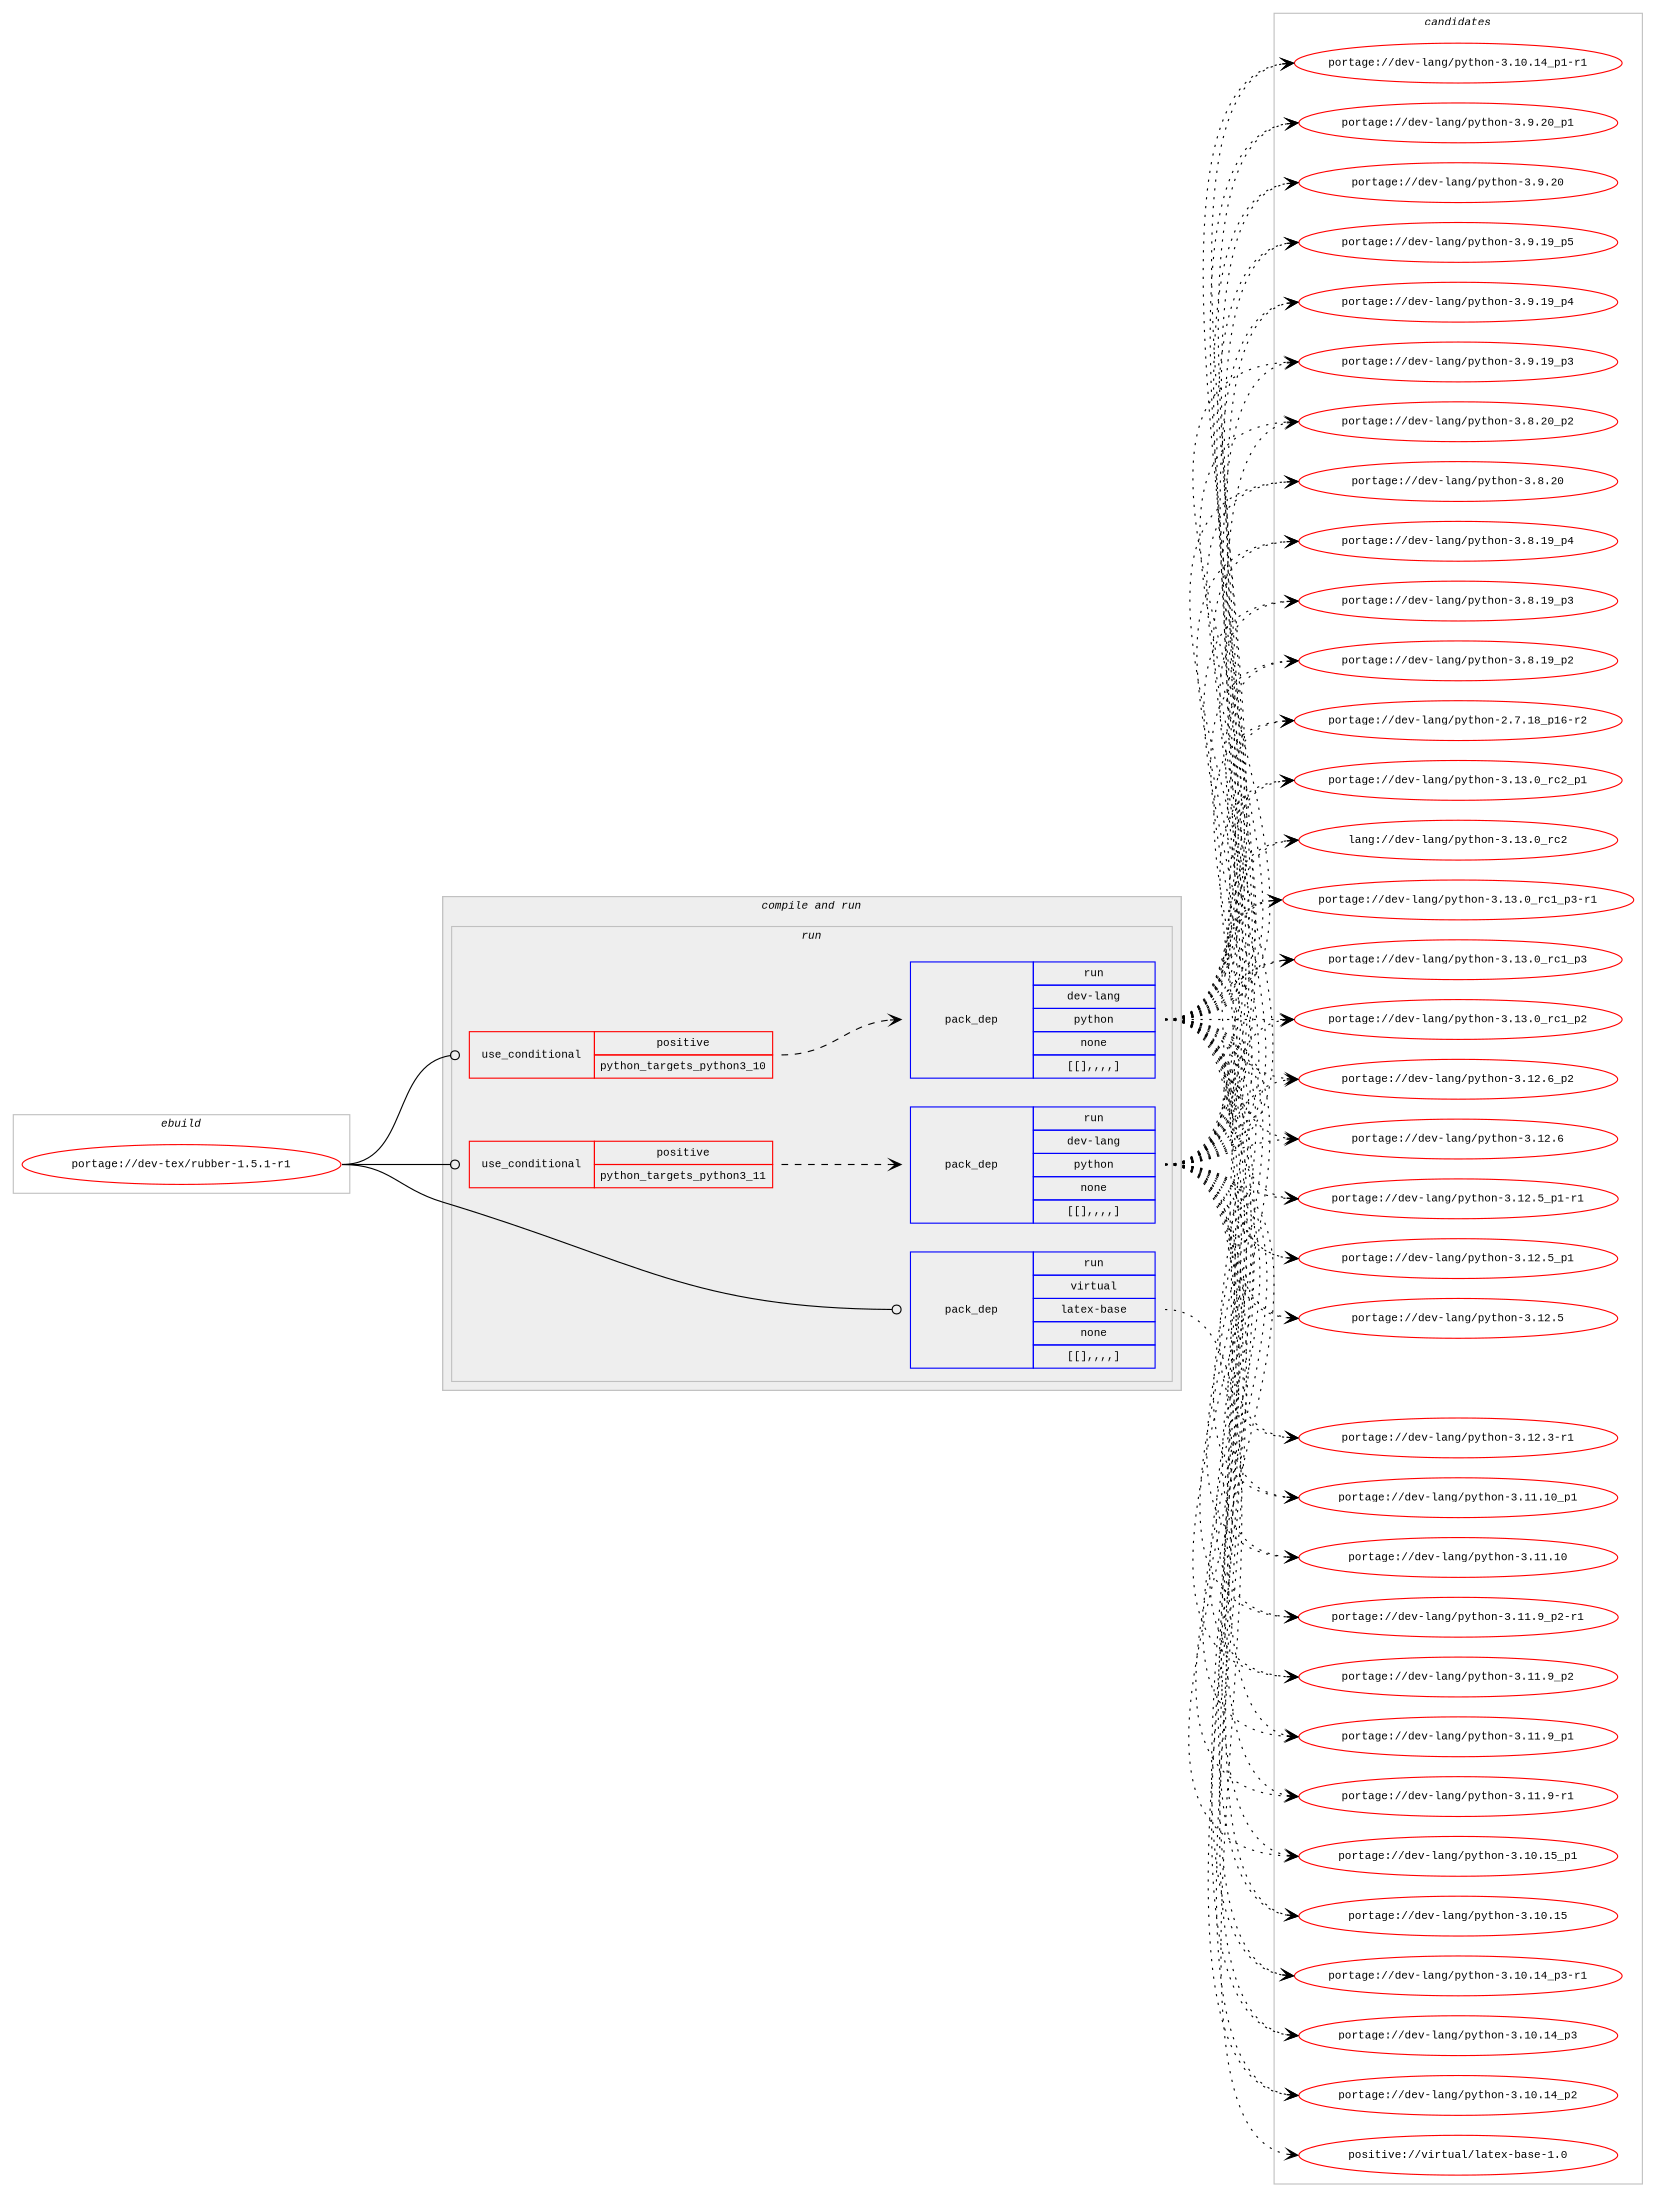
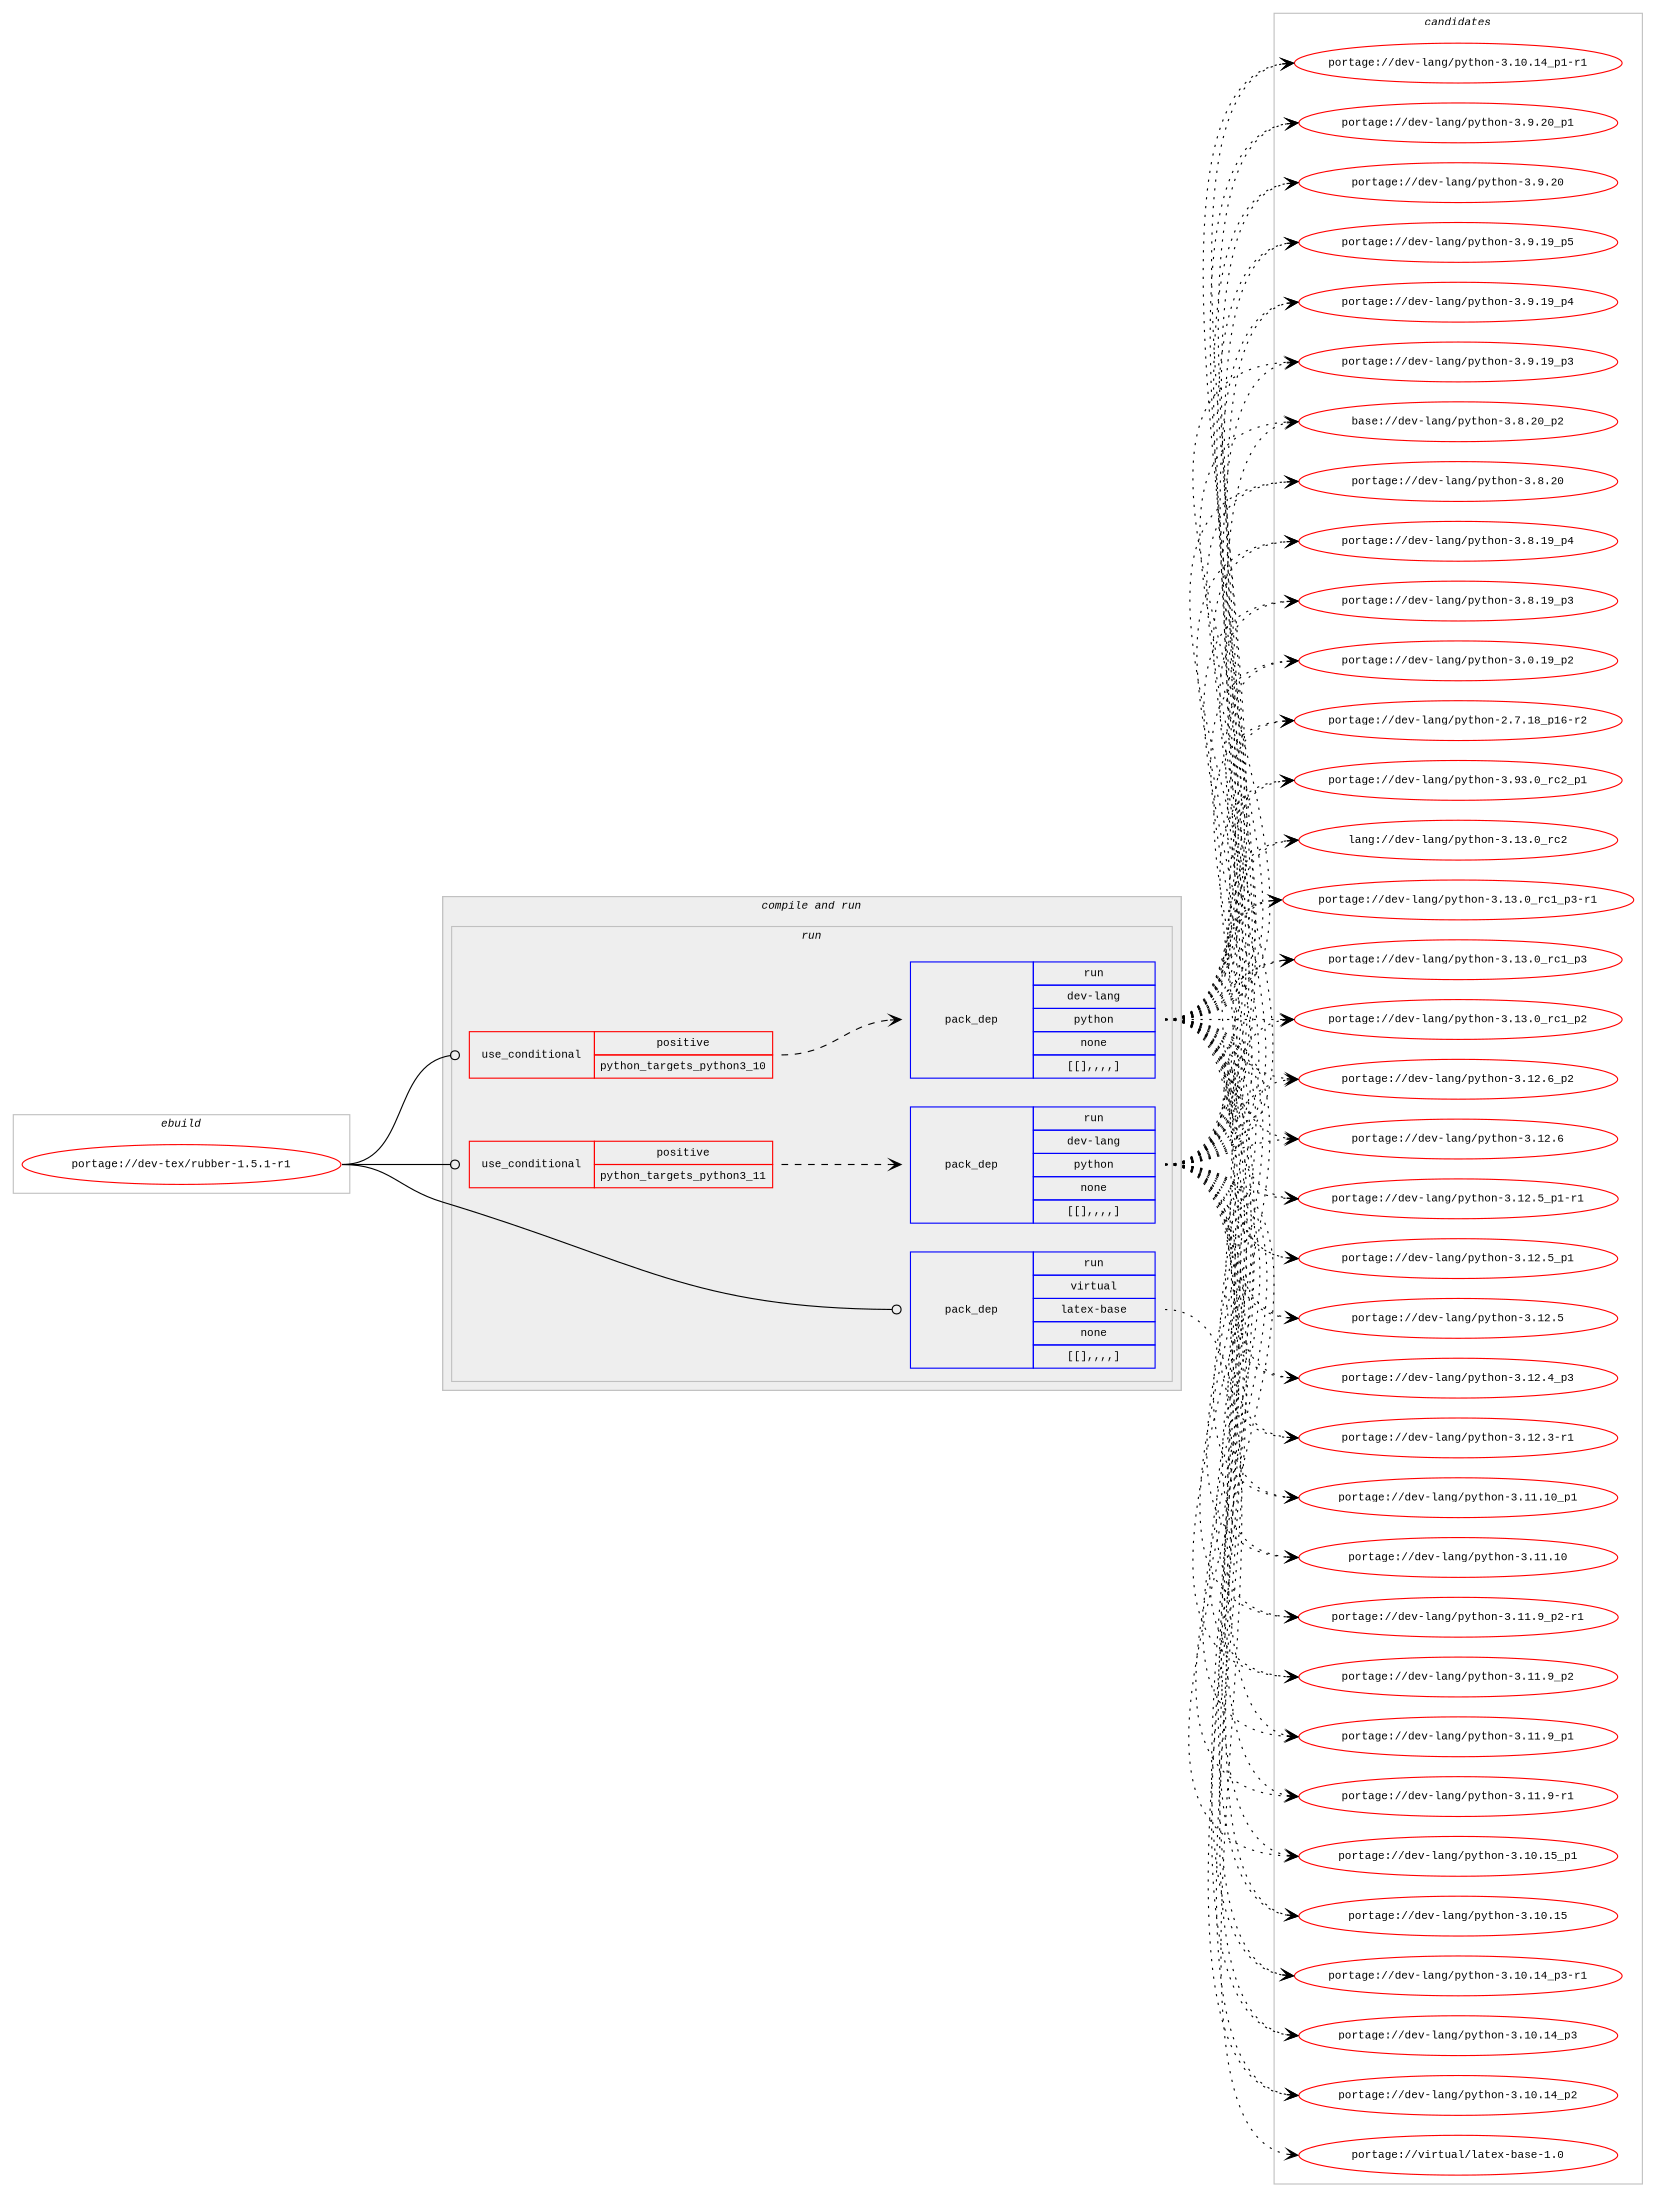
(1458, 422) -> (1458, 422)
(1458, 661) -> (1458, 661)
(1458, 780) -> (1458, 780)
none -> (1458, 1378)
(1458, 2155) -> (1458, 2155)
